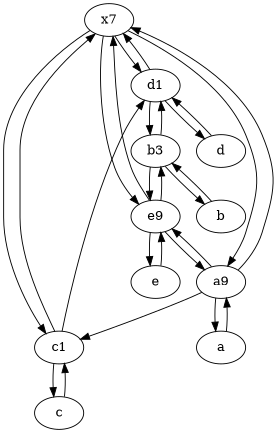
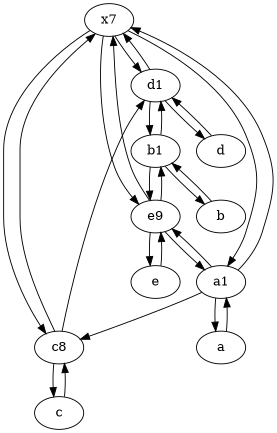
(156, 151) -> (156, 151)
(221, 282) -> (221, 282)
(59, 348) -> (59, 348)
